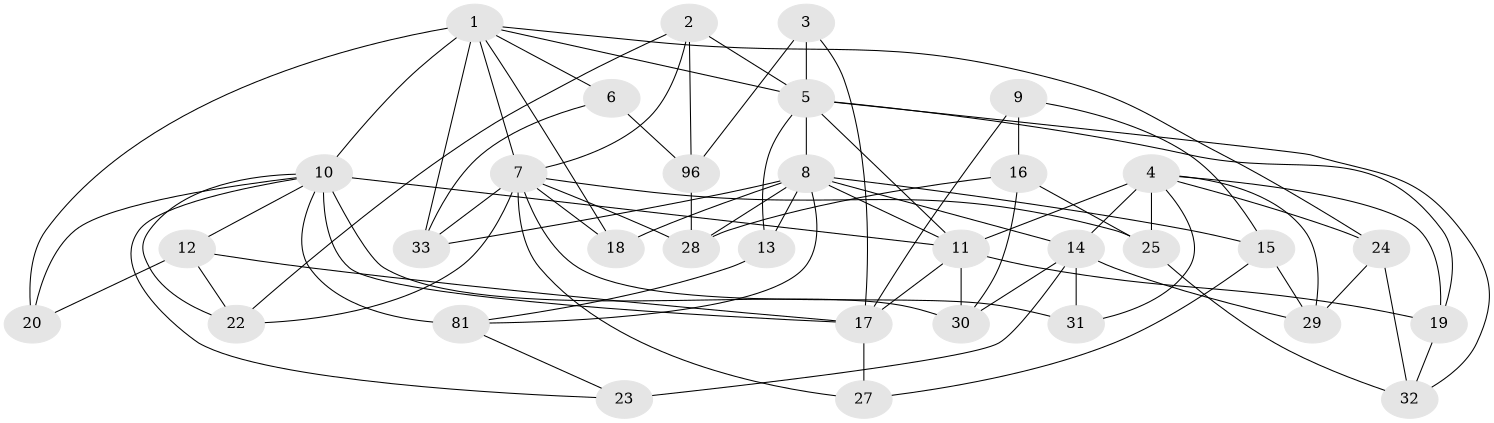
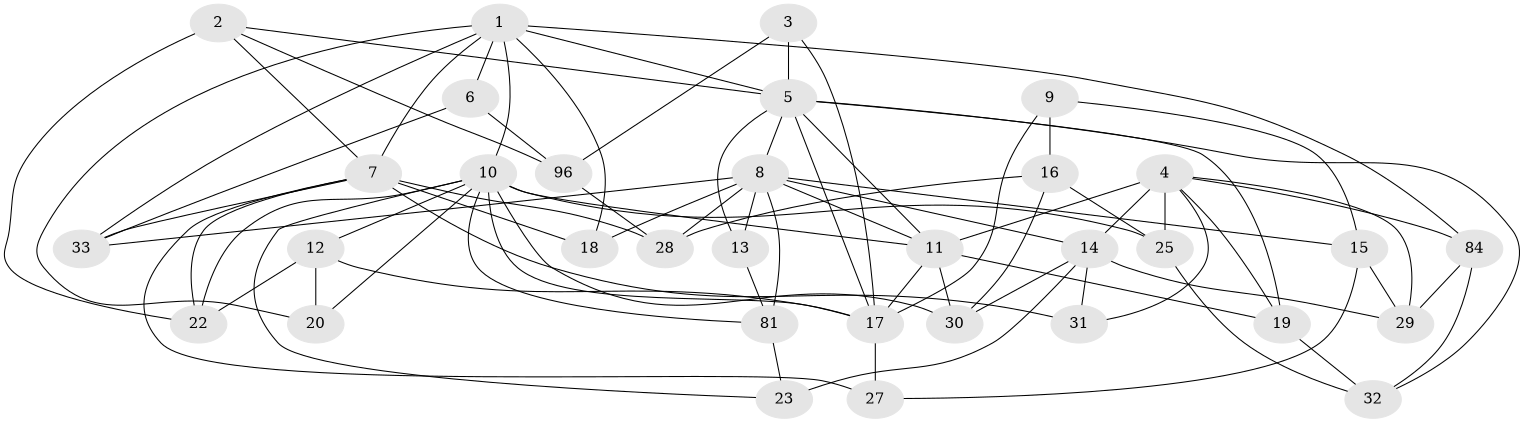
(781, 200) -> (811, 212)
none -> (836, 221)
(1382, 249) -> (1475, 249)
